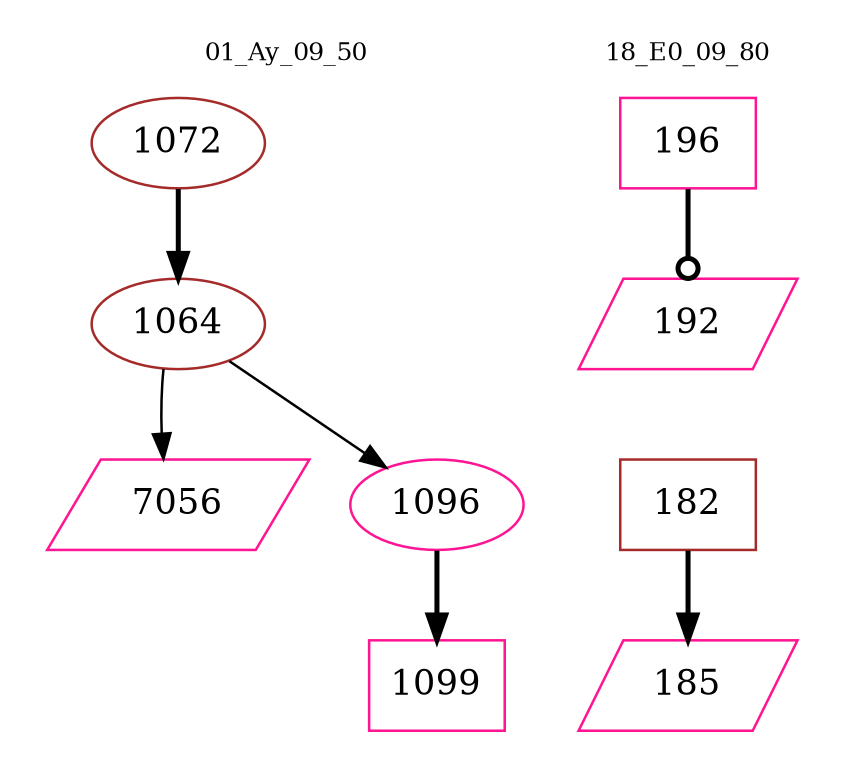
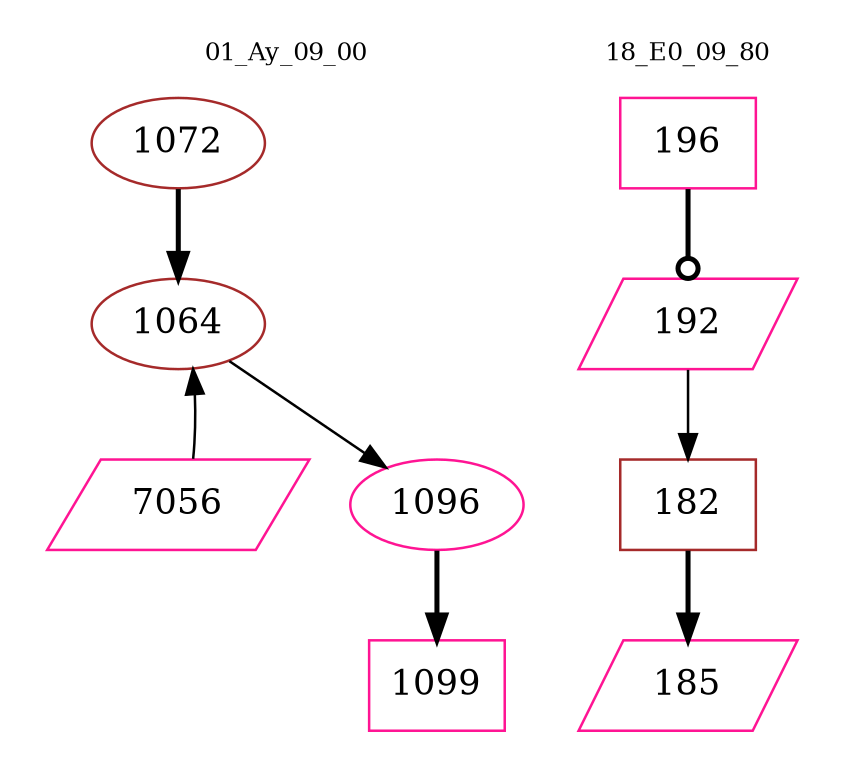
(286, 54) -> (286, 54)
(162, 401) -> (195, 427)
none -> (688, 402)
